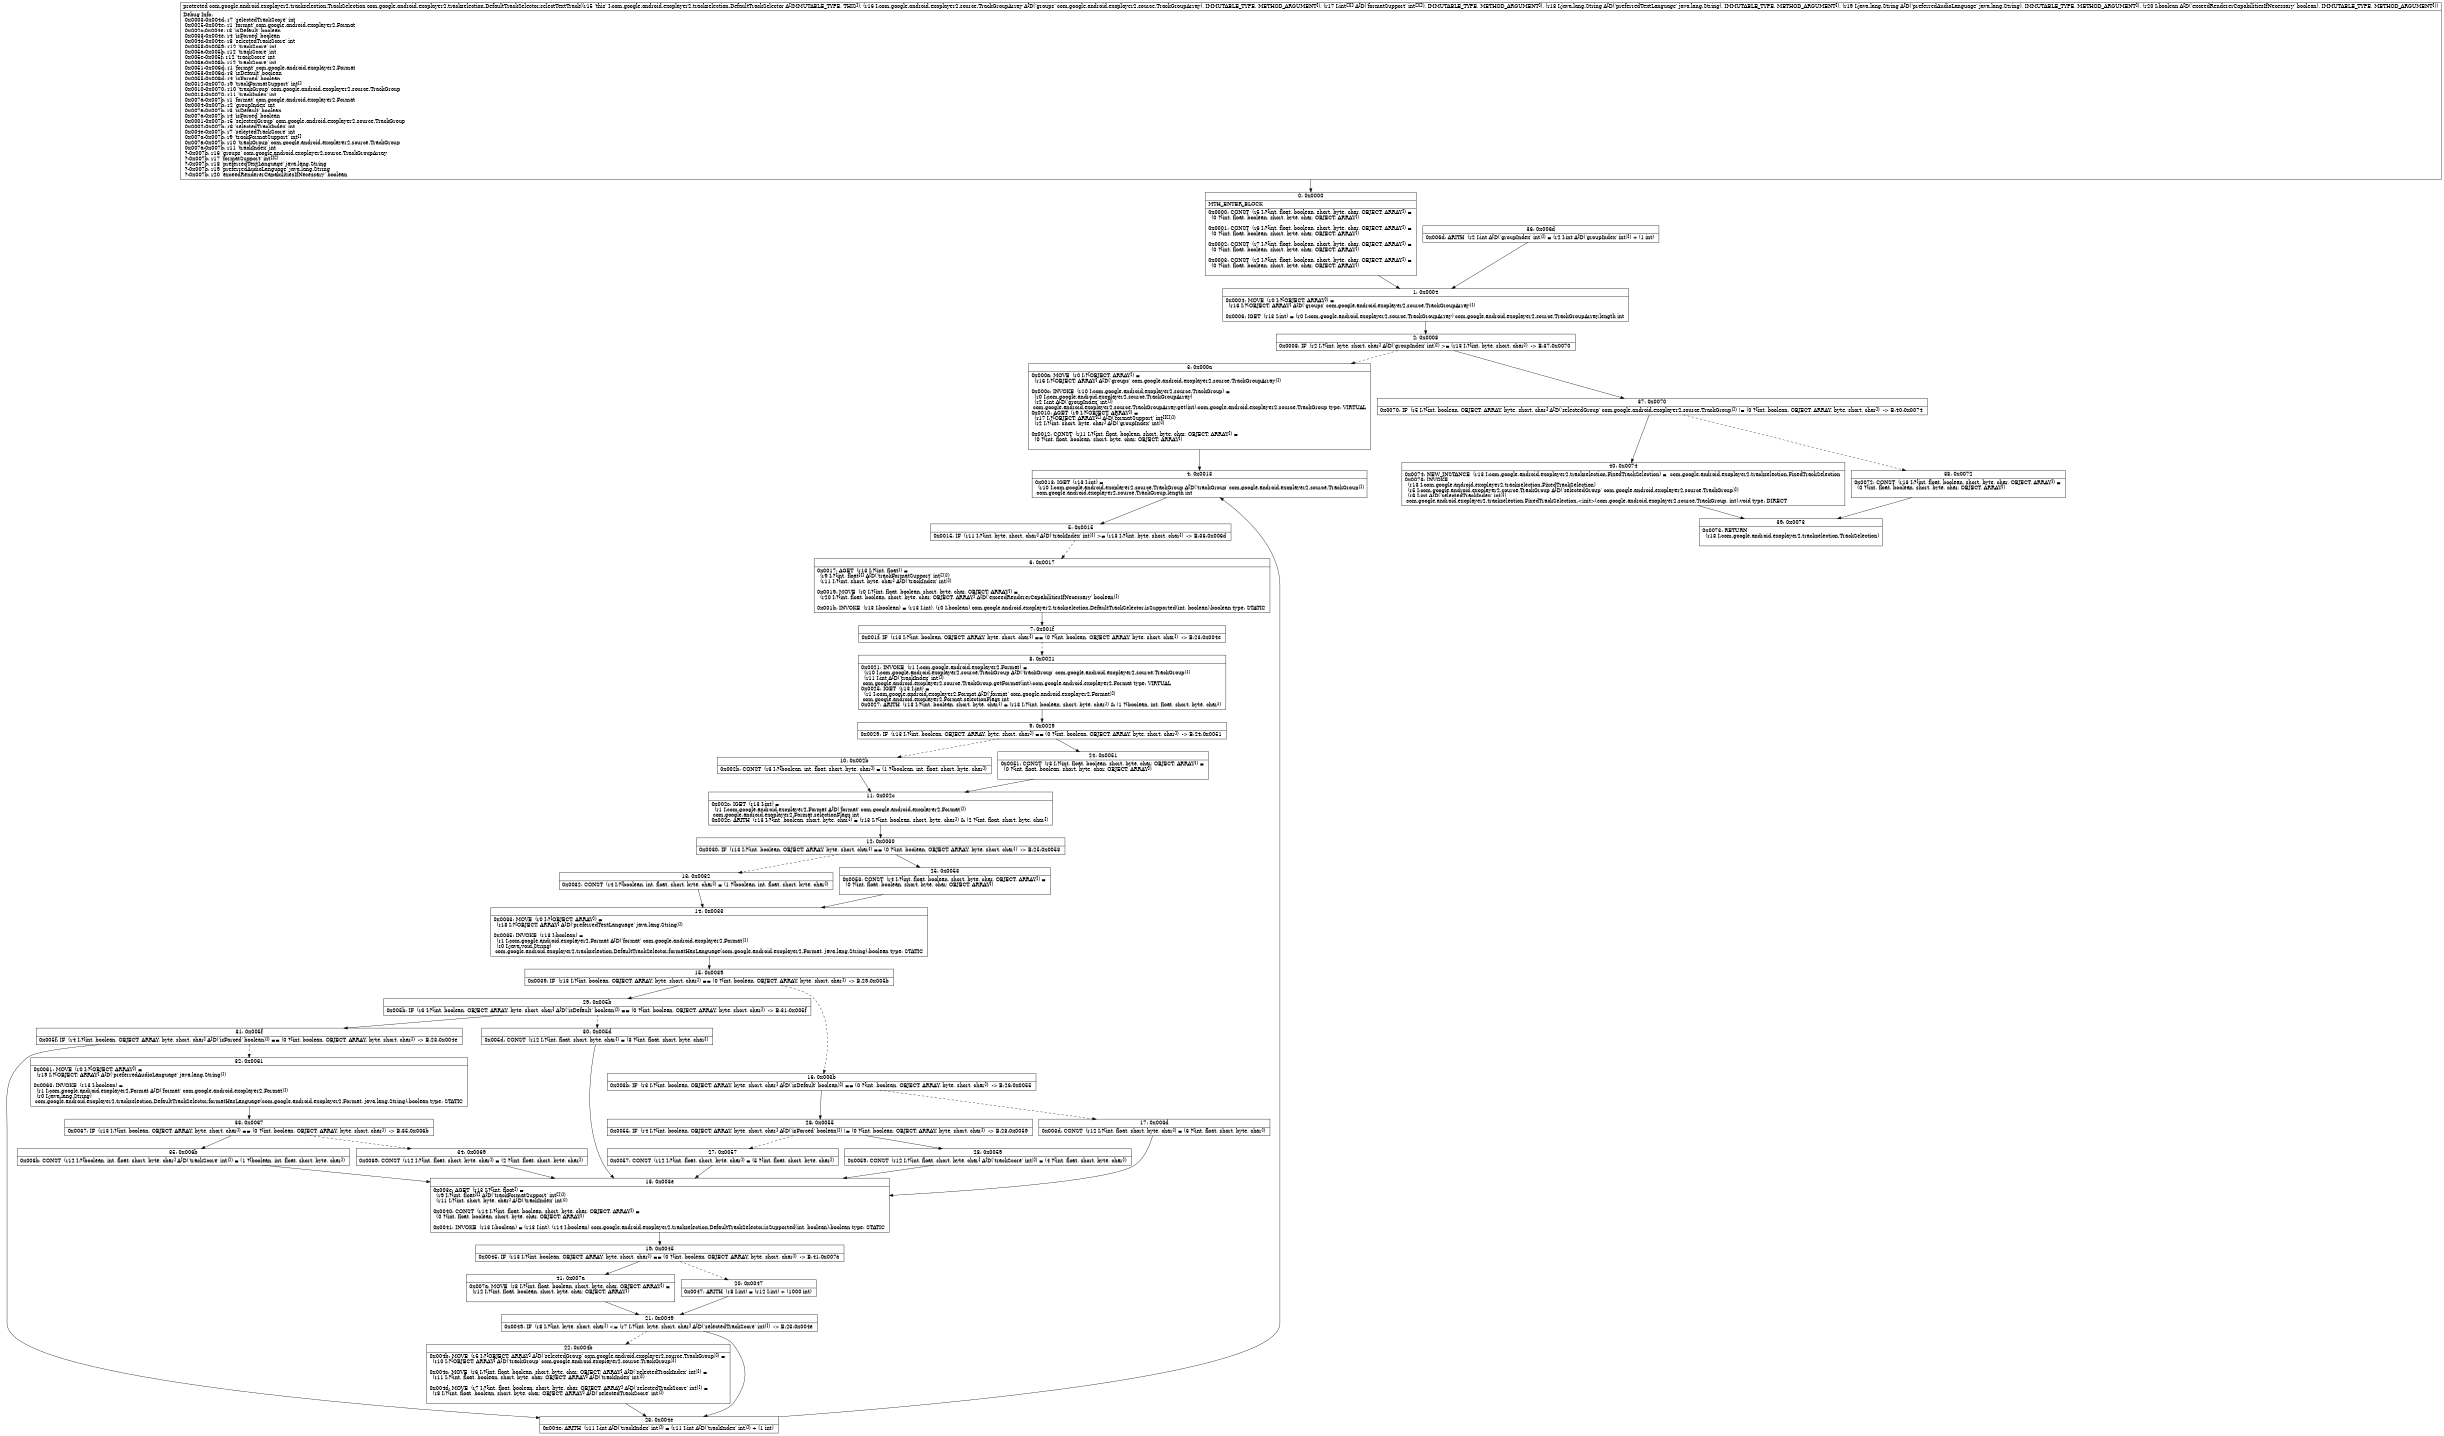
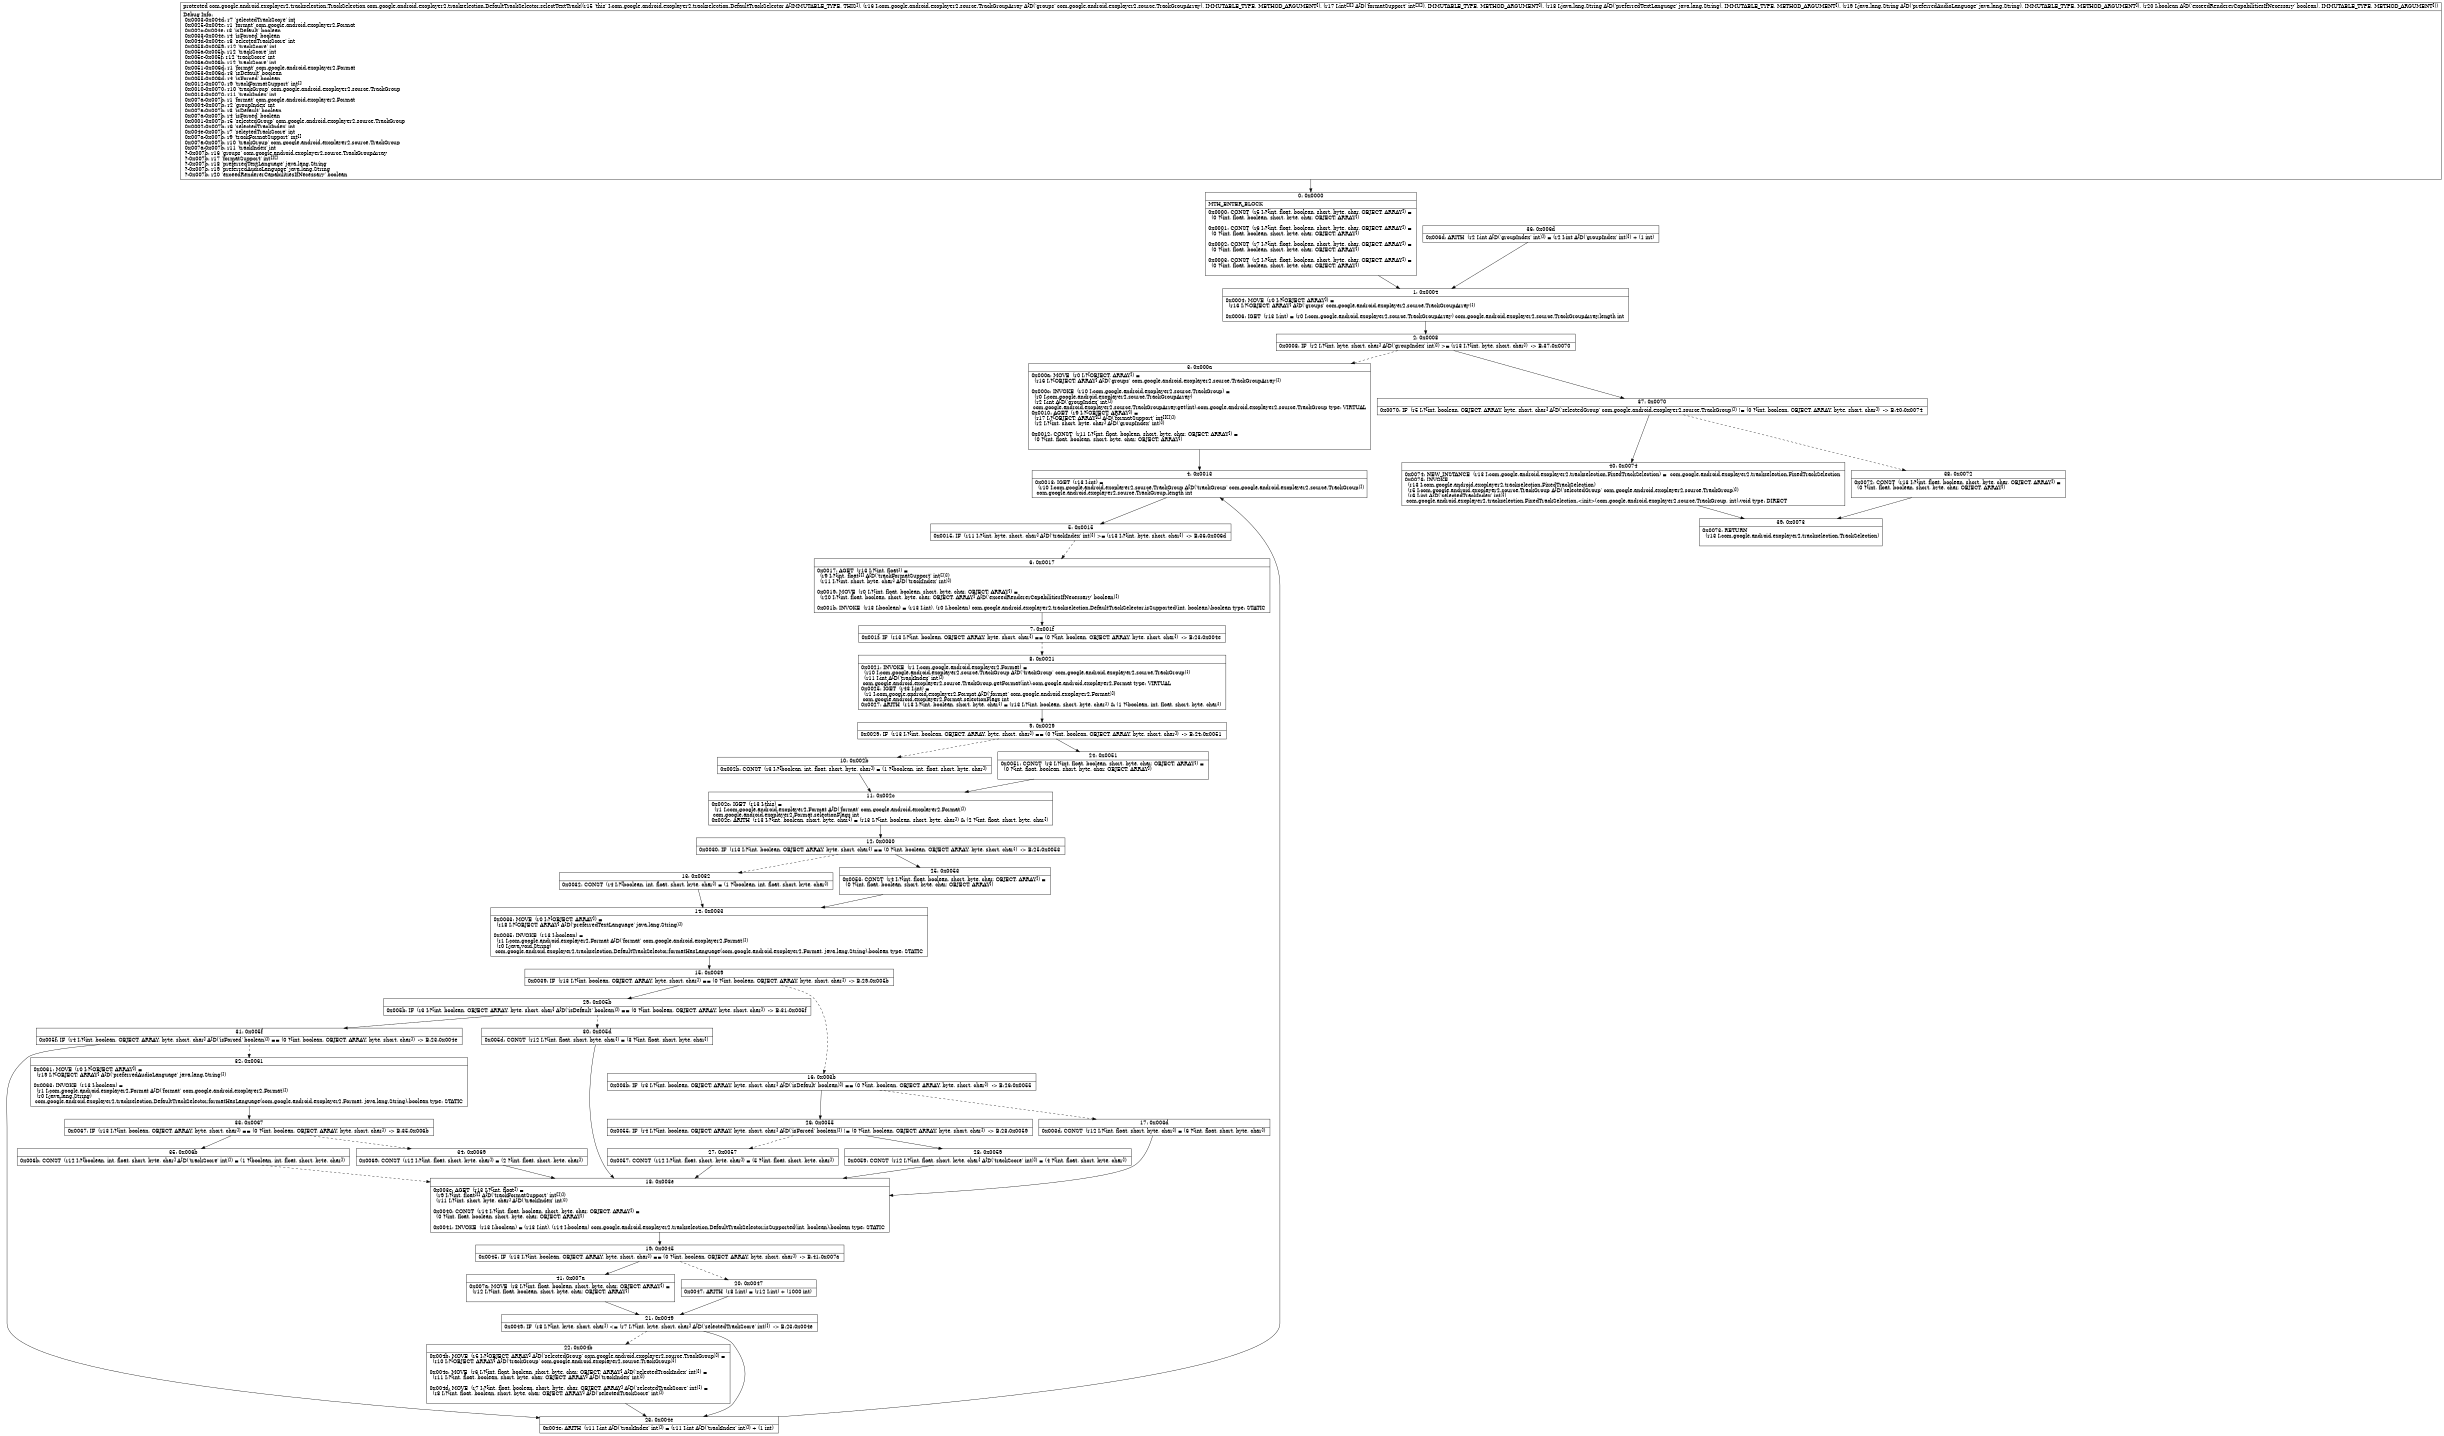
(896, 689) -> (896, 689)
(746, 805) -> (748, 805)
(344, 1173) -> (344, 1173)
